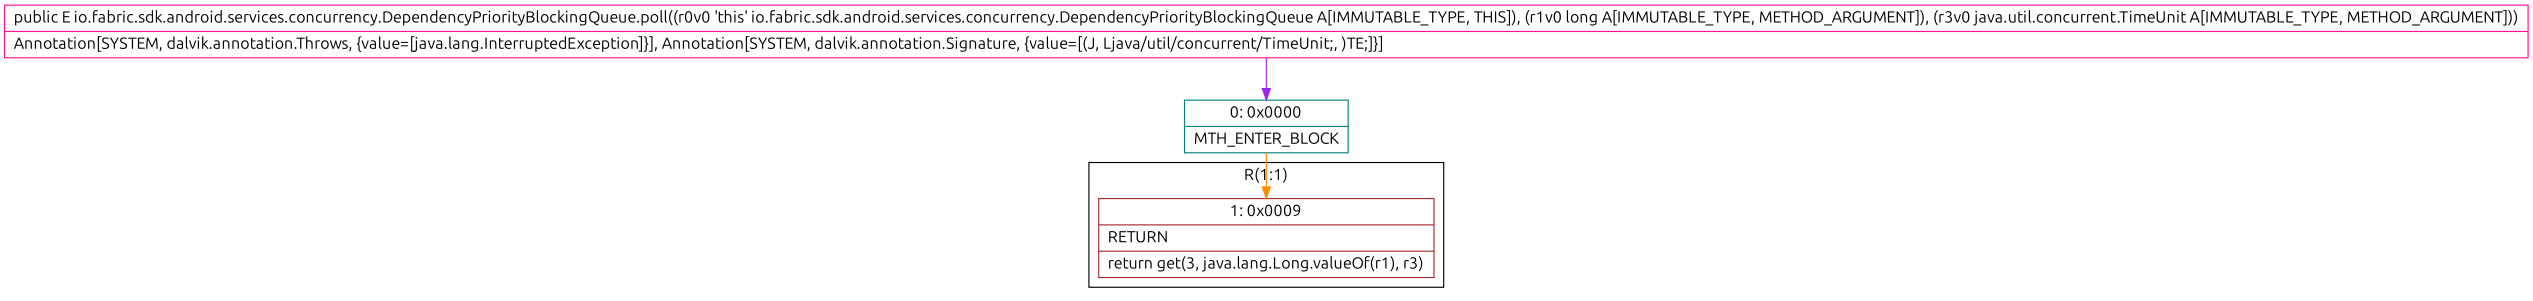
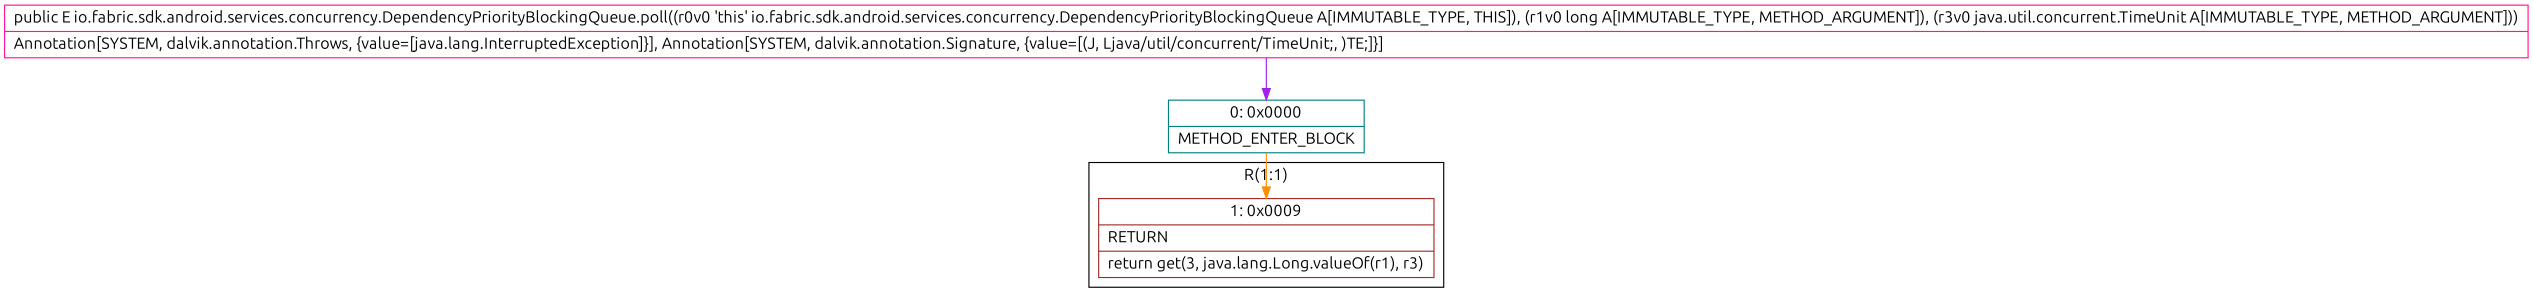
(1266, 139) -> (1266, 139)
